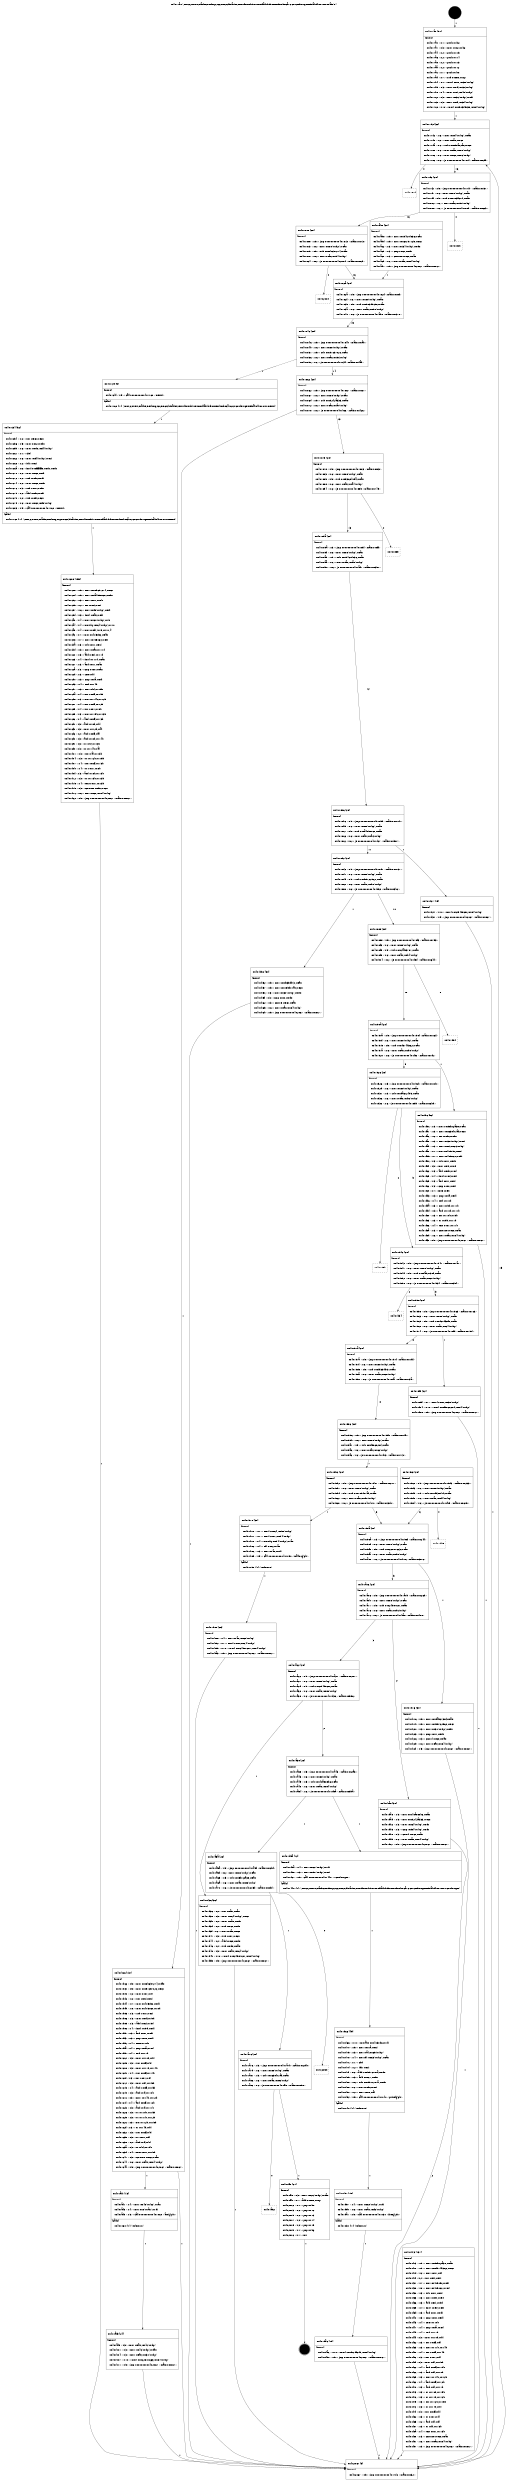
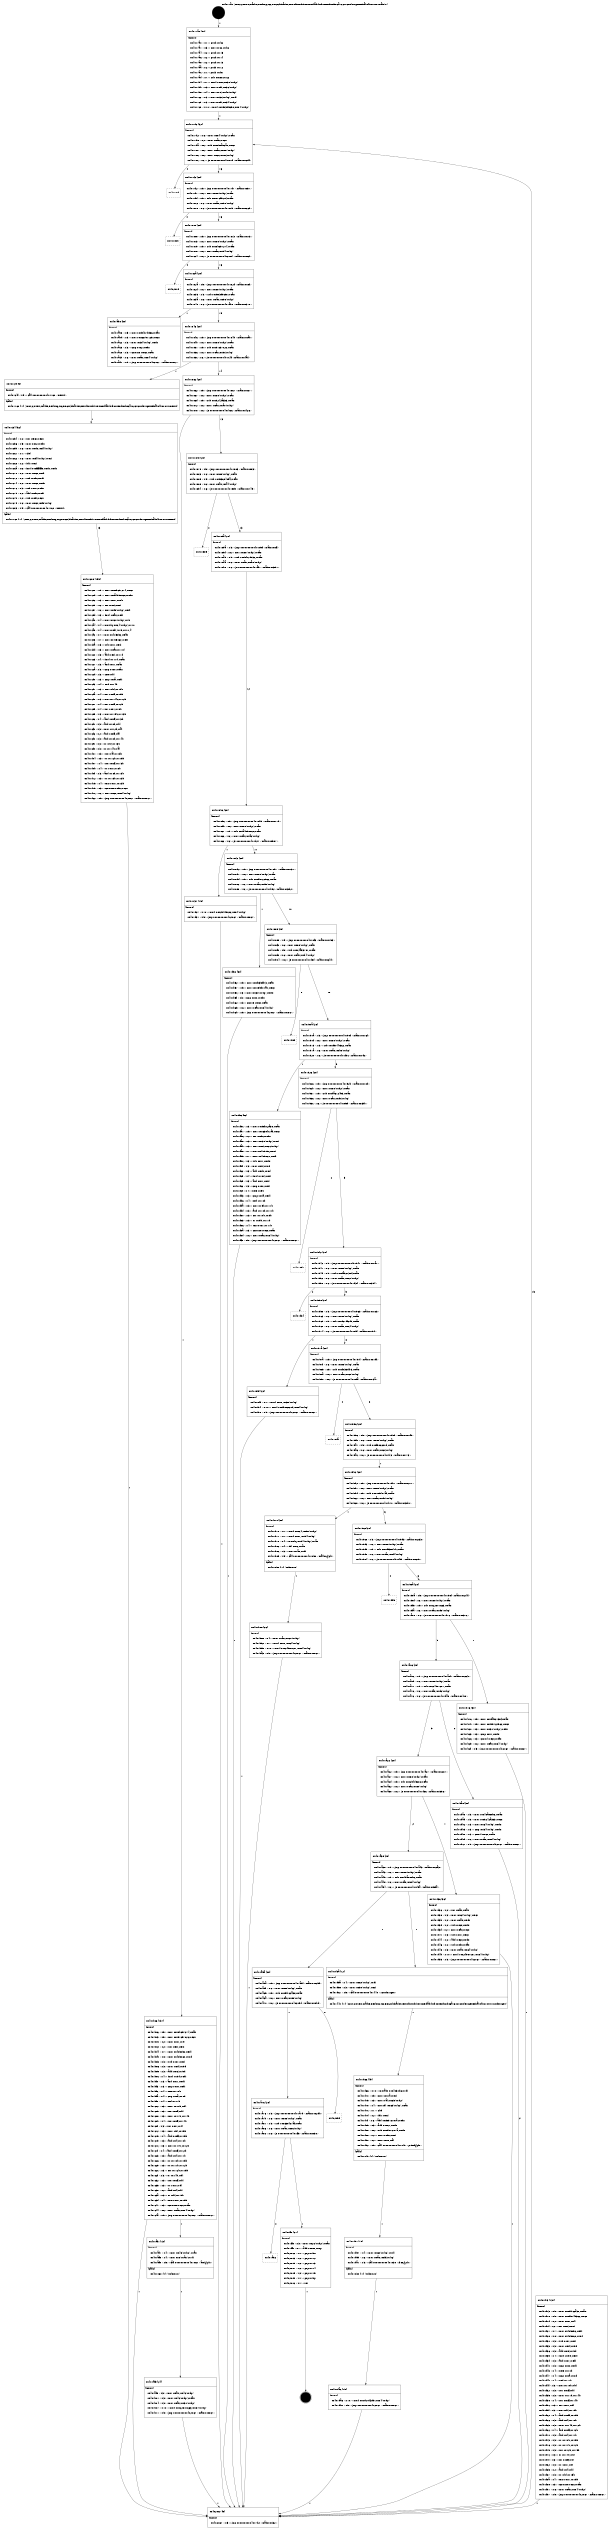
(386, 274) -> (185, 313)
(93, 528) -> (99, 528)
none -> (333, 1440)
(377, 1515) -> (384, 1515)
